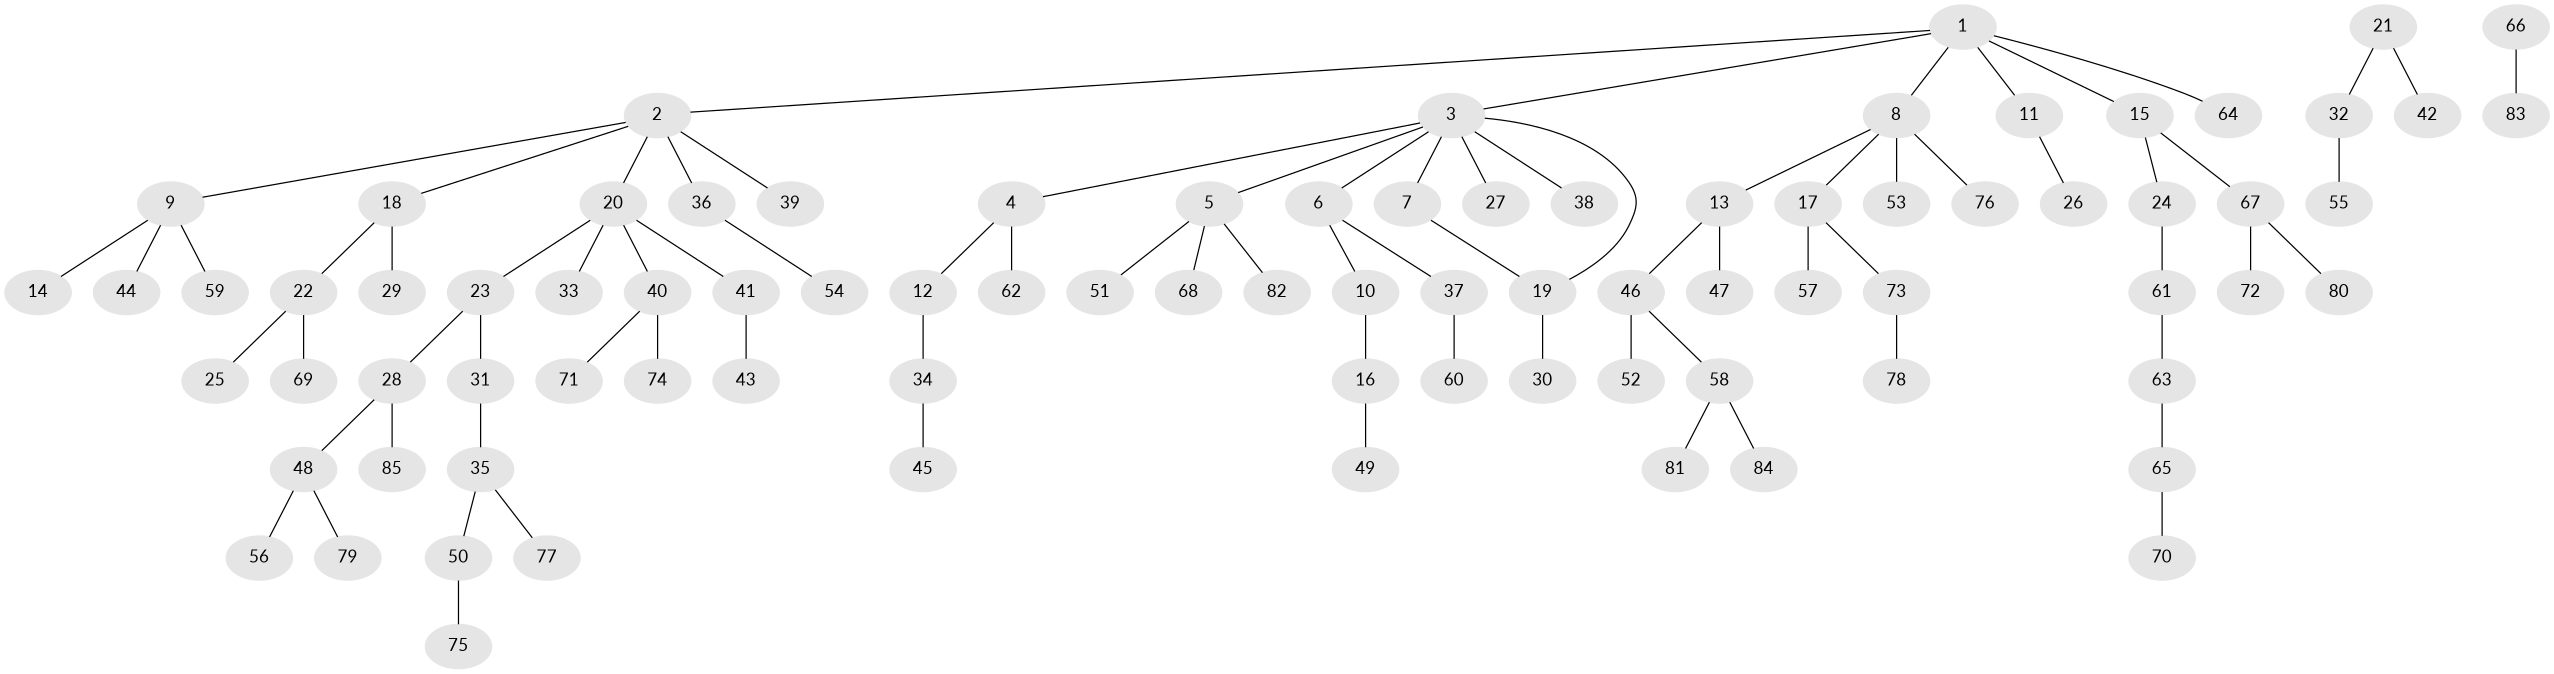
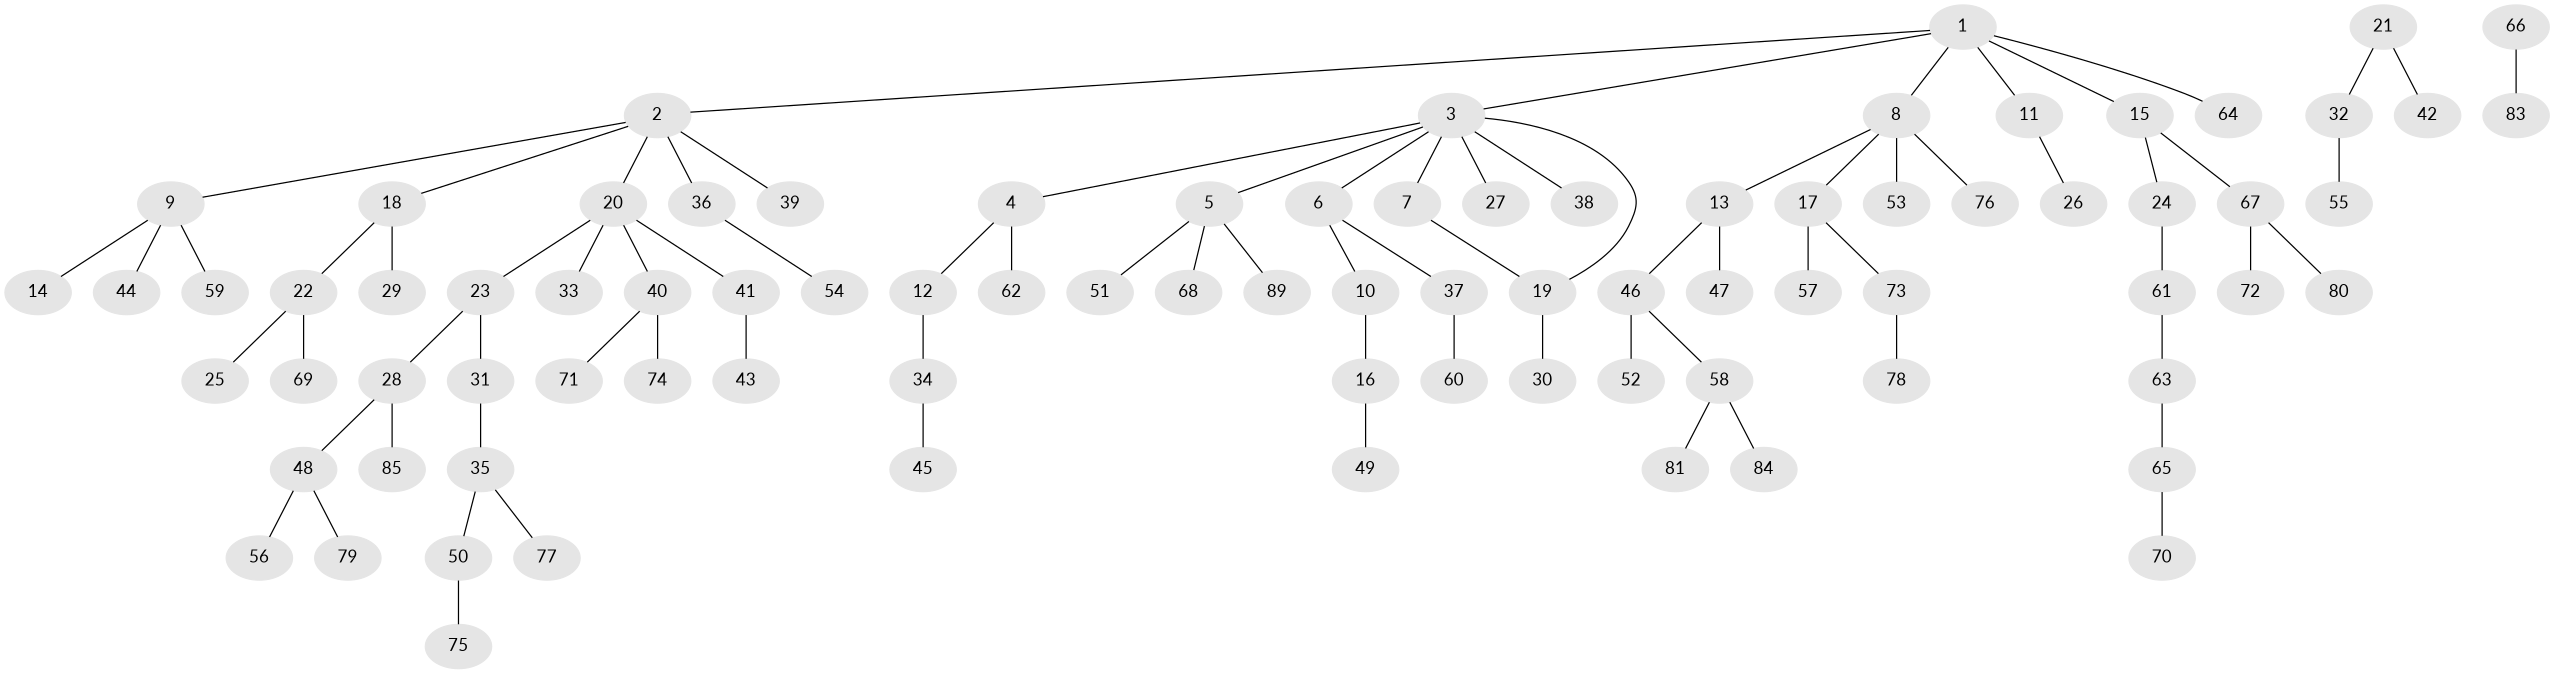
(1277, 293) -> (1277, 293)
